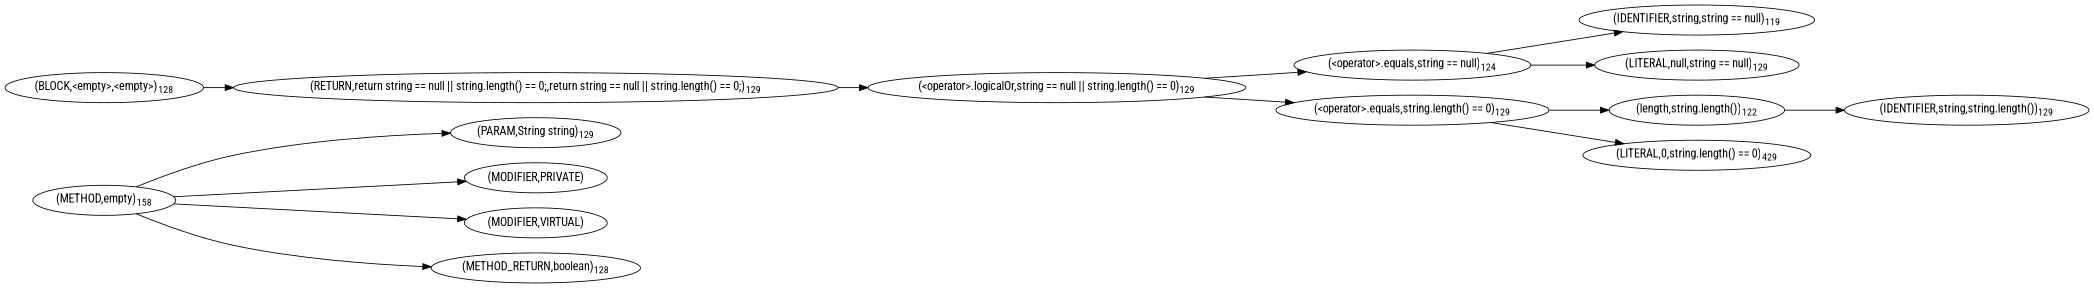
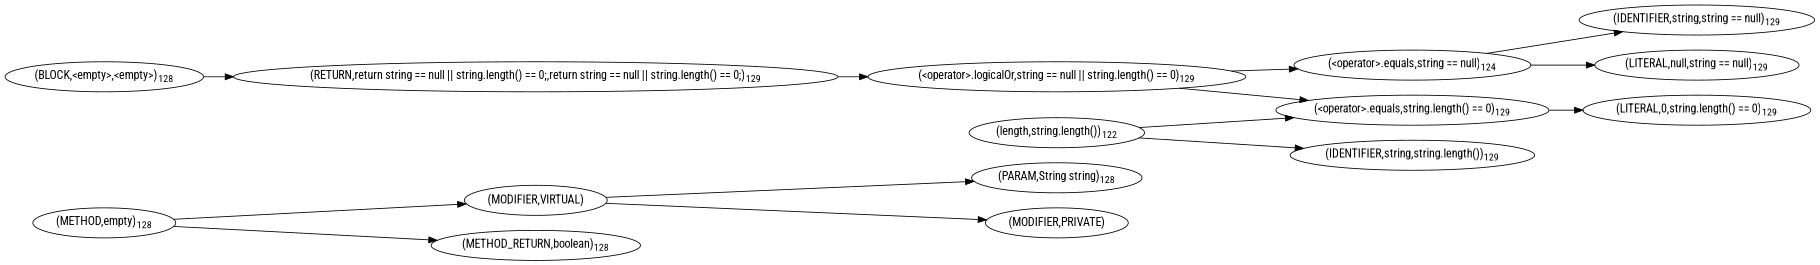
(1773, 19) -> (1773, 19)
(1575, 110) -> (1212, 123)
(587, 131) -> (1108, 177)
(286, 146) -> (786, 190)
(1770, 154) -> (1770, 109)
(316, 189) -> (792, 211)
(145, 199) -> (145, 222)
